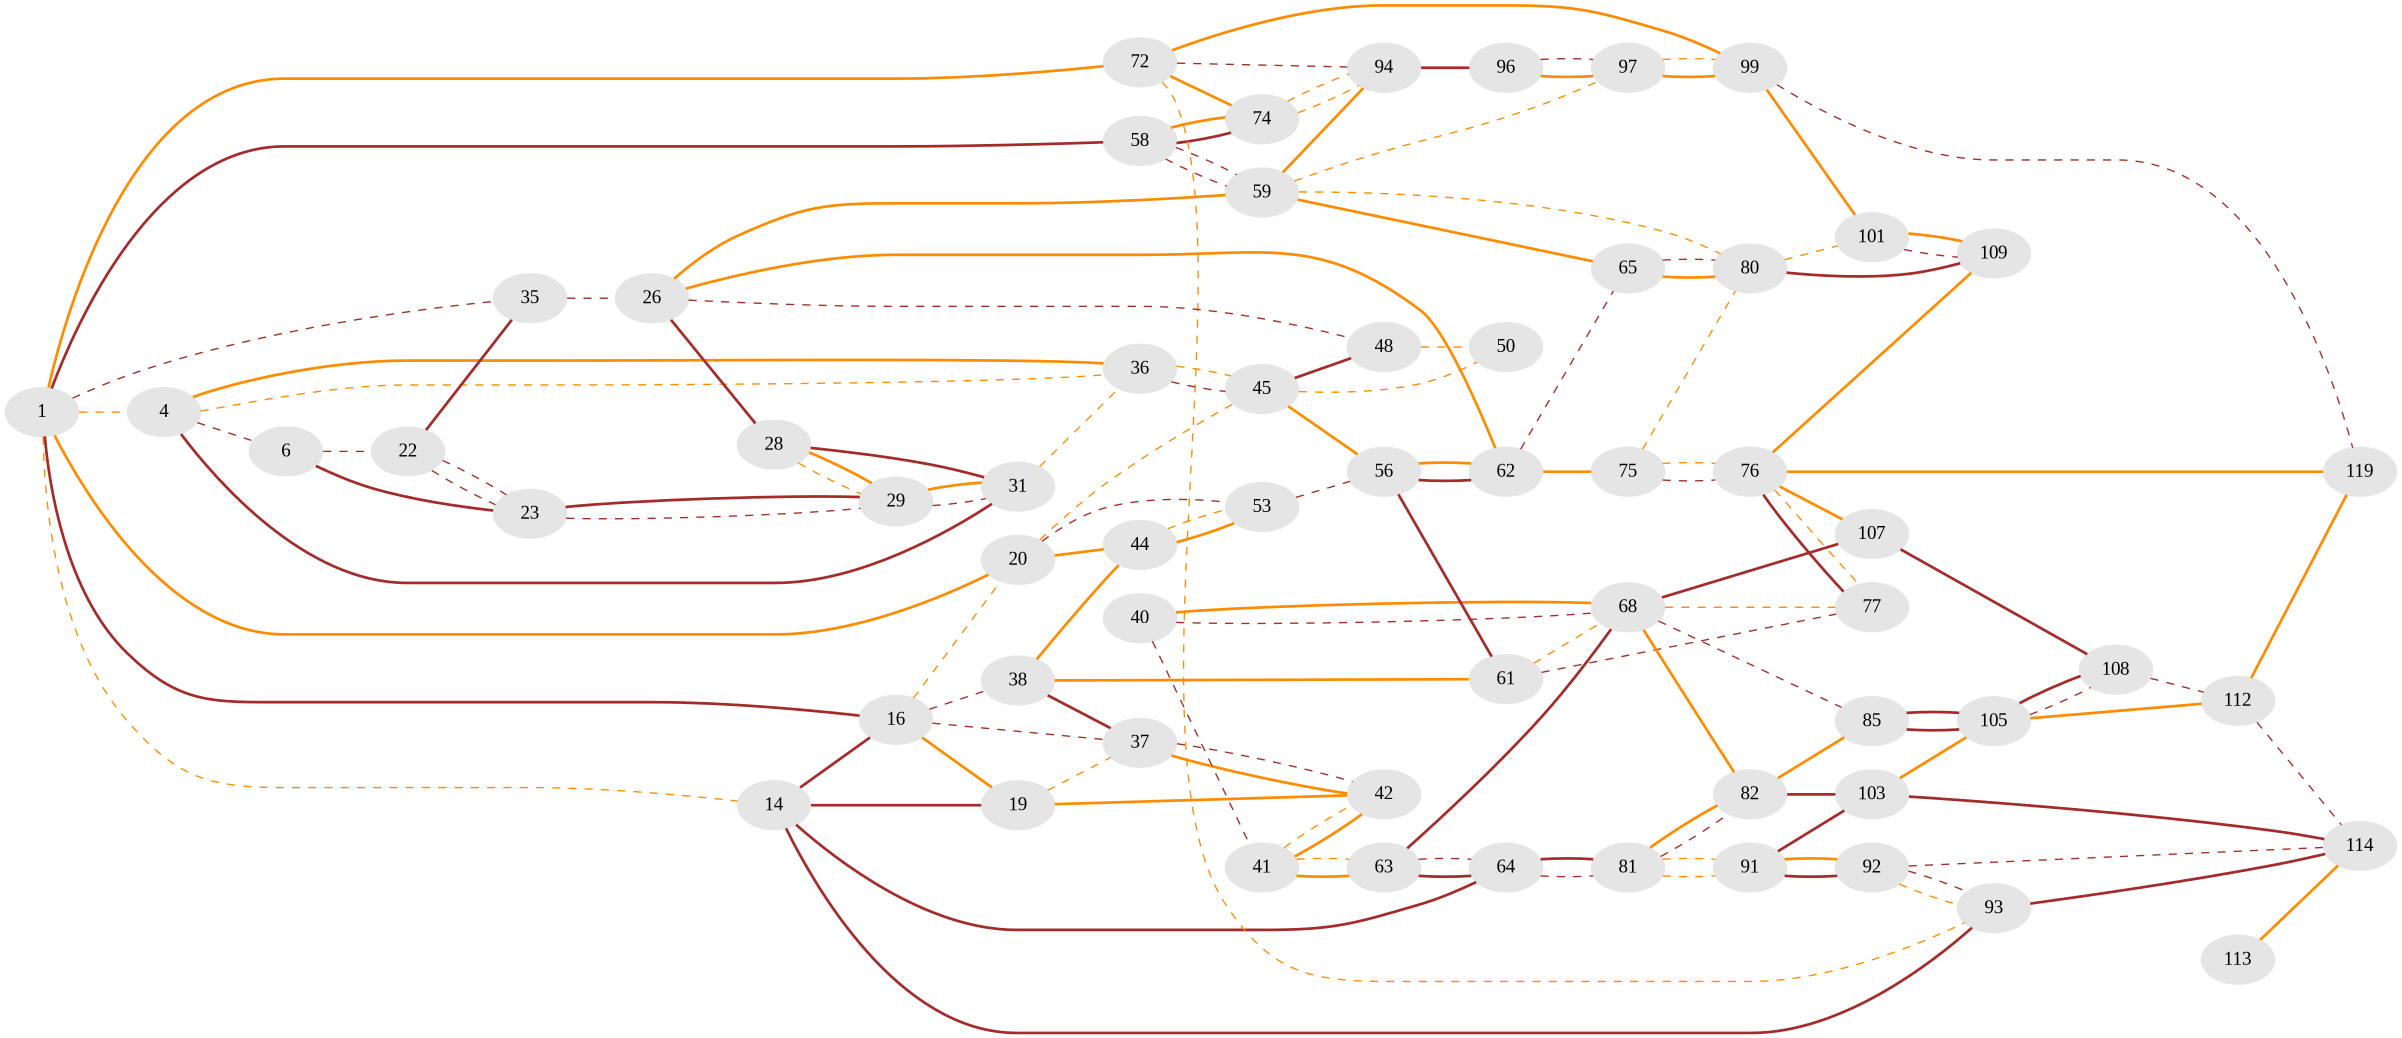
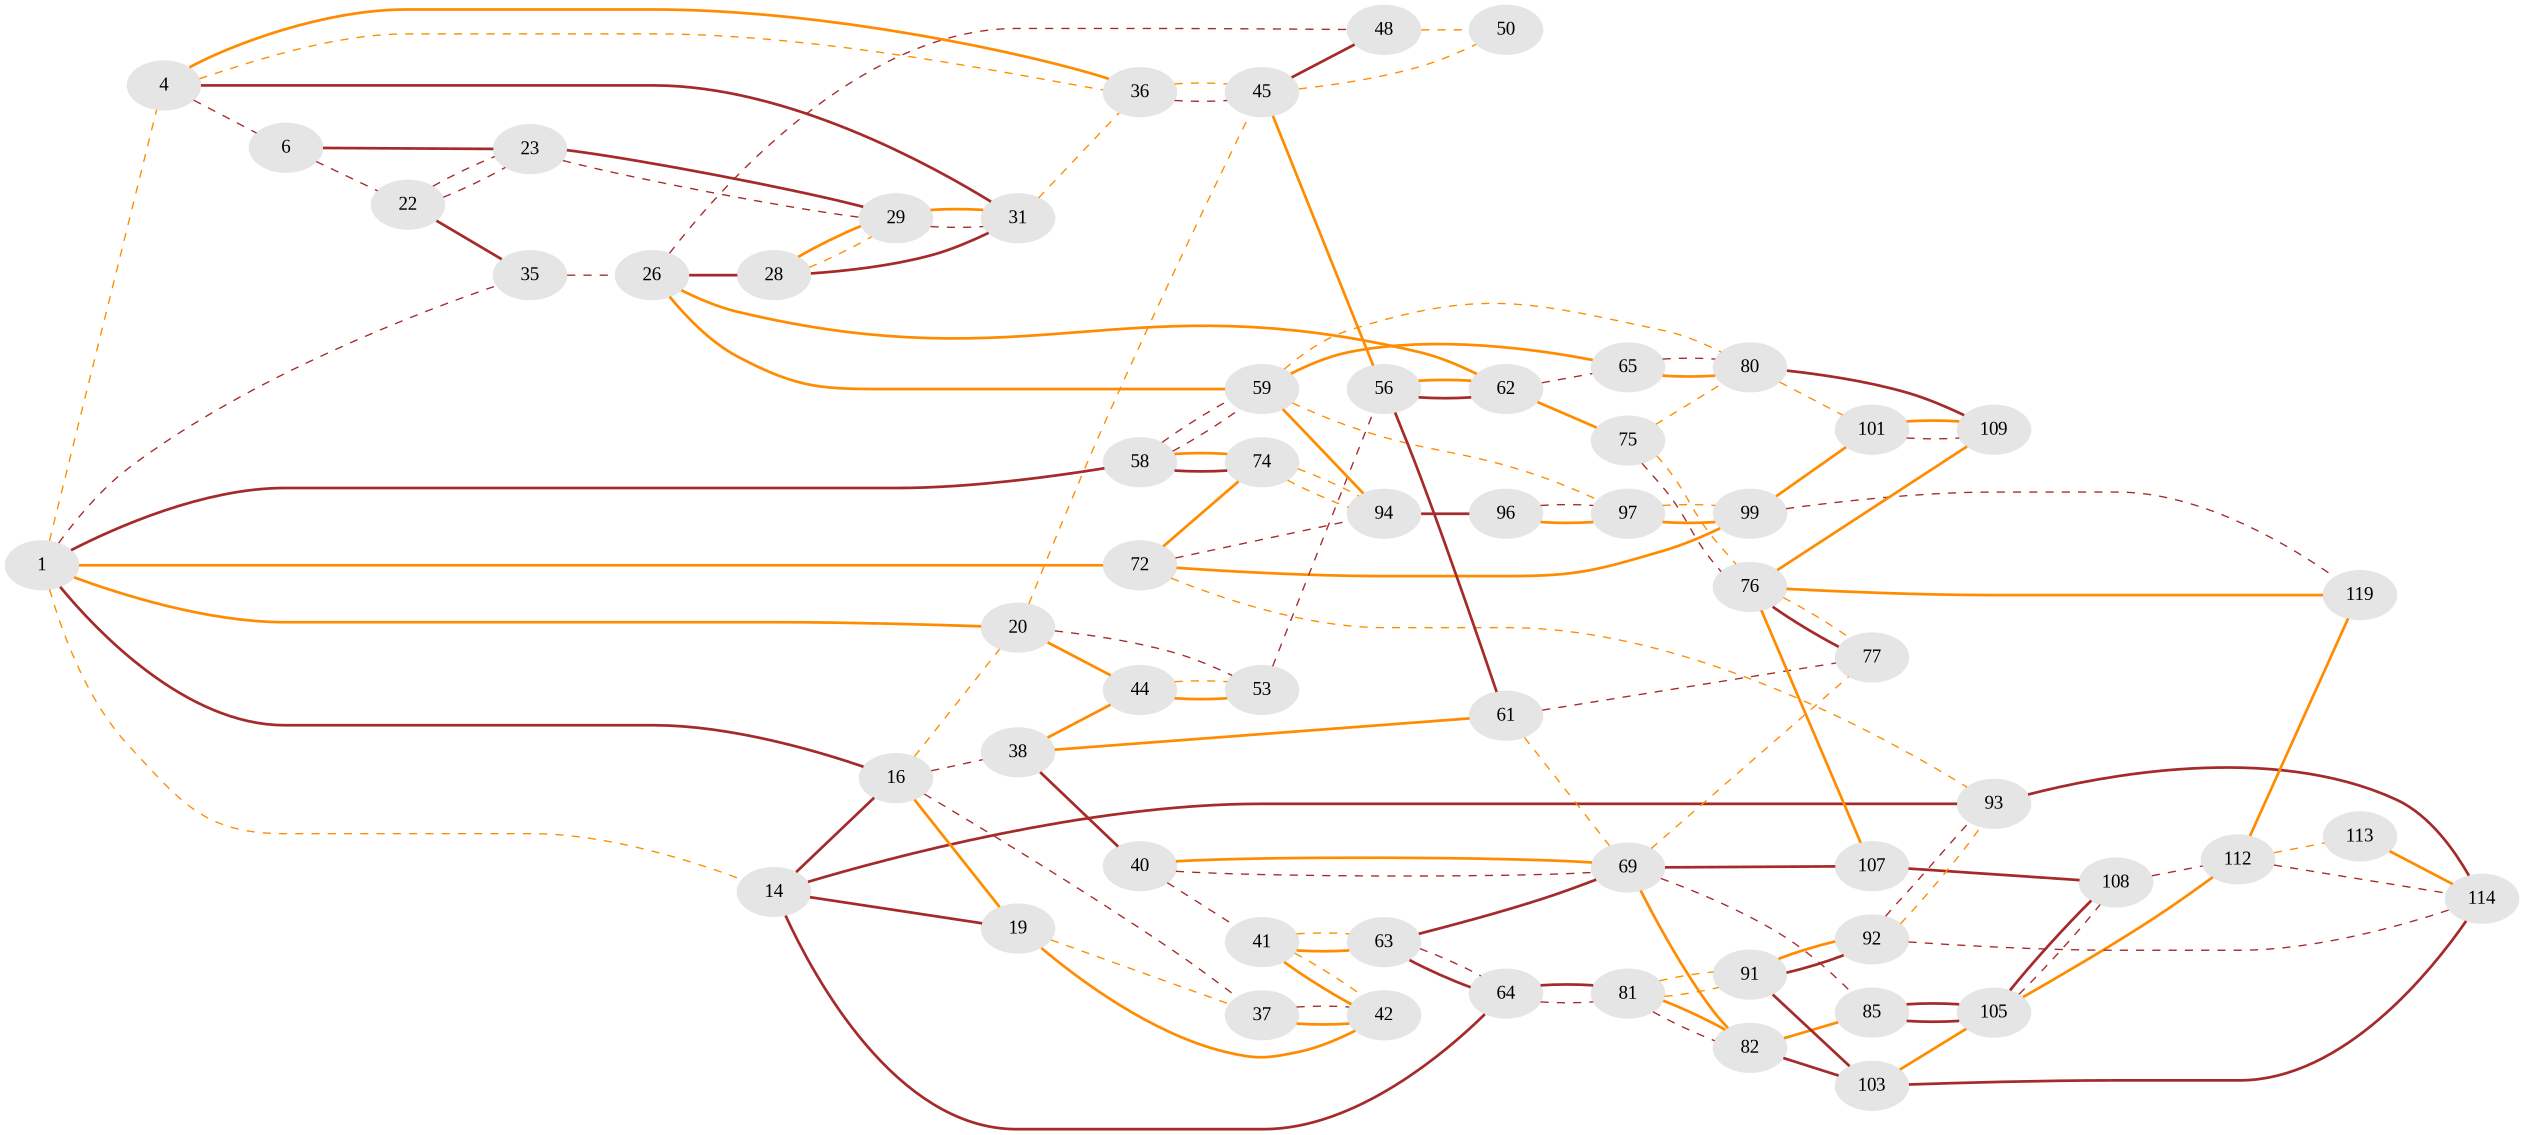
(1628, 607) -> (1628, 868)
(1079, 712) -> (1079, 809)
none -> (2299, 848)
